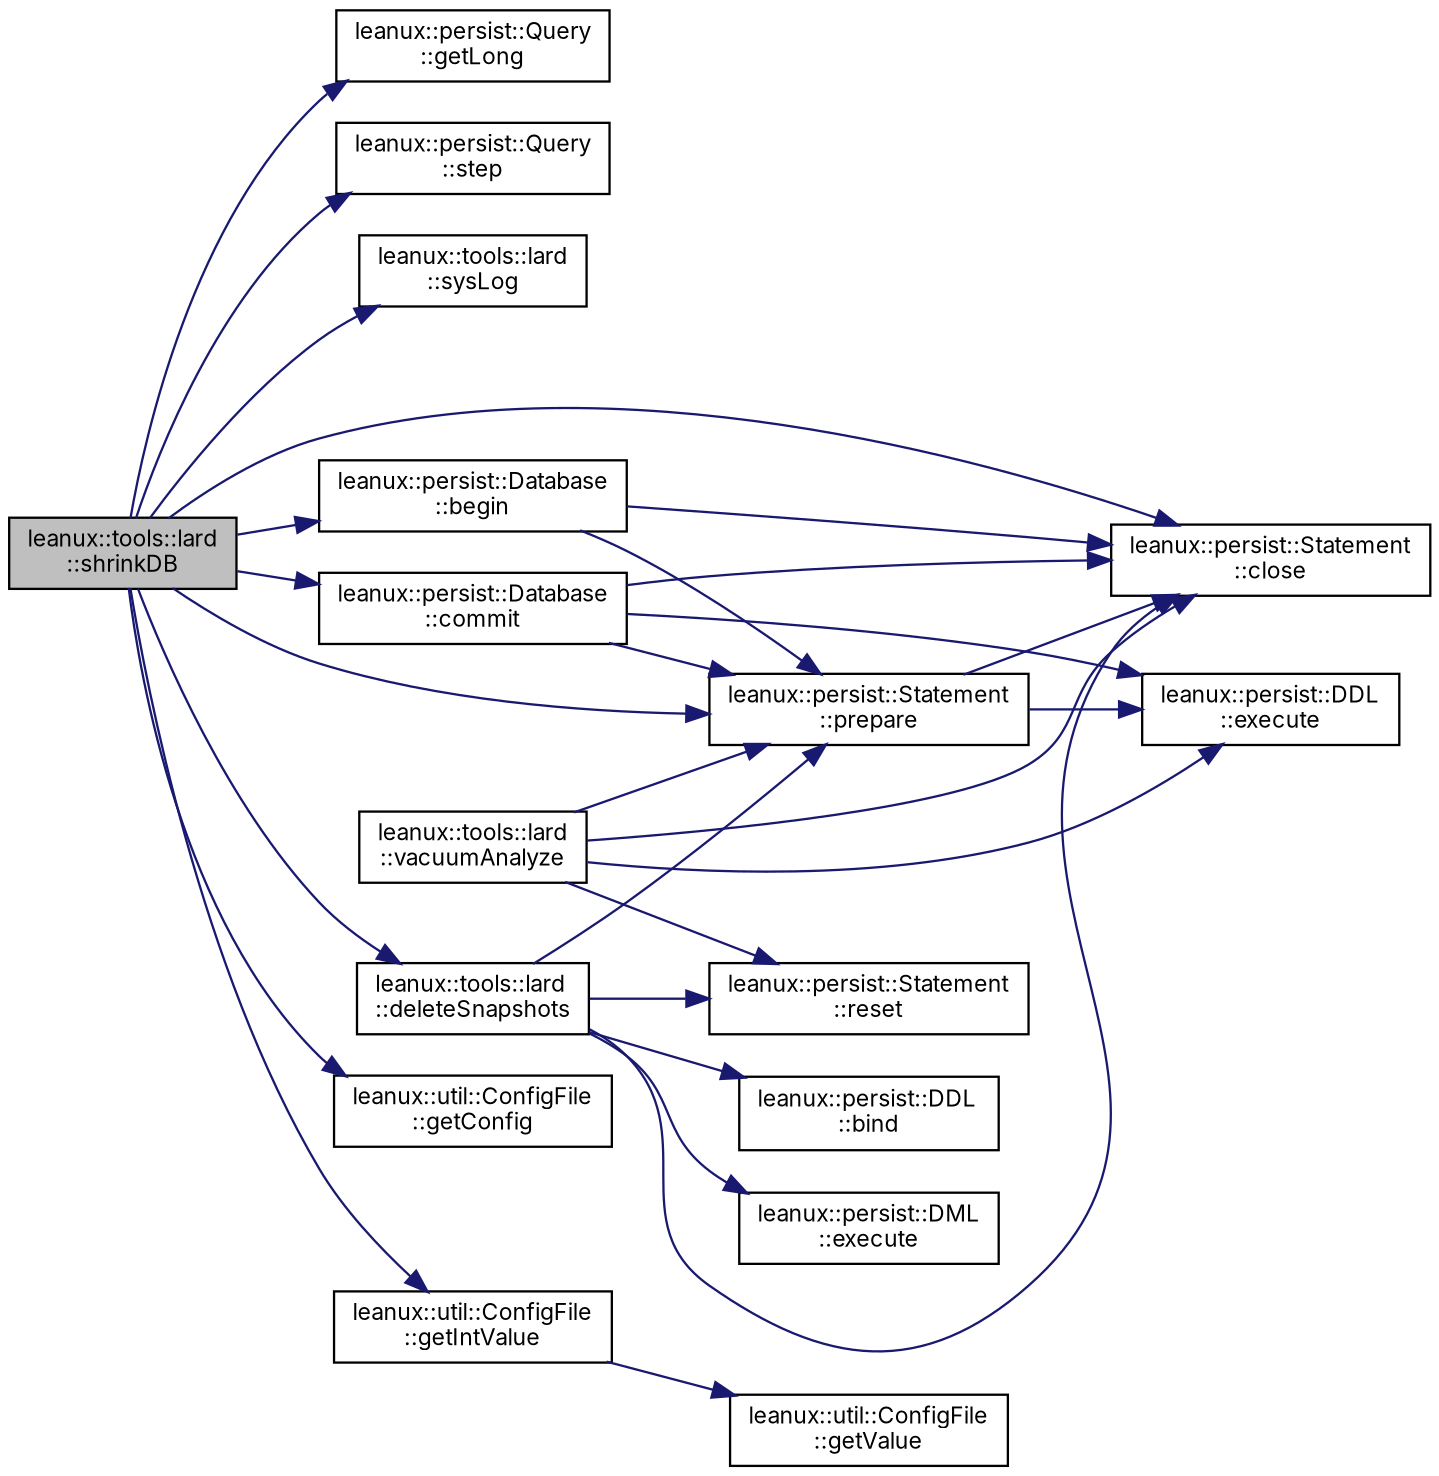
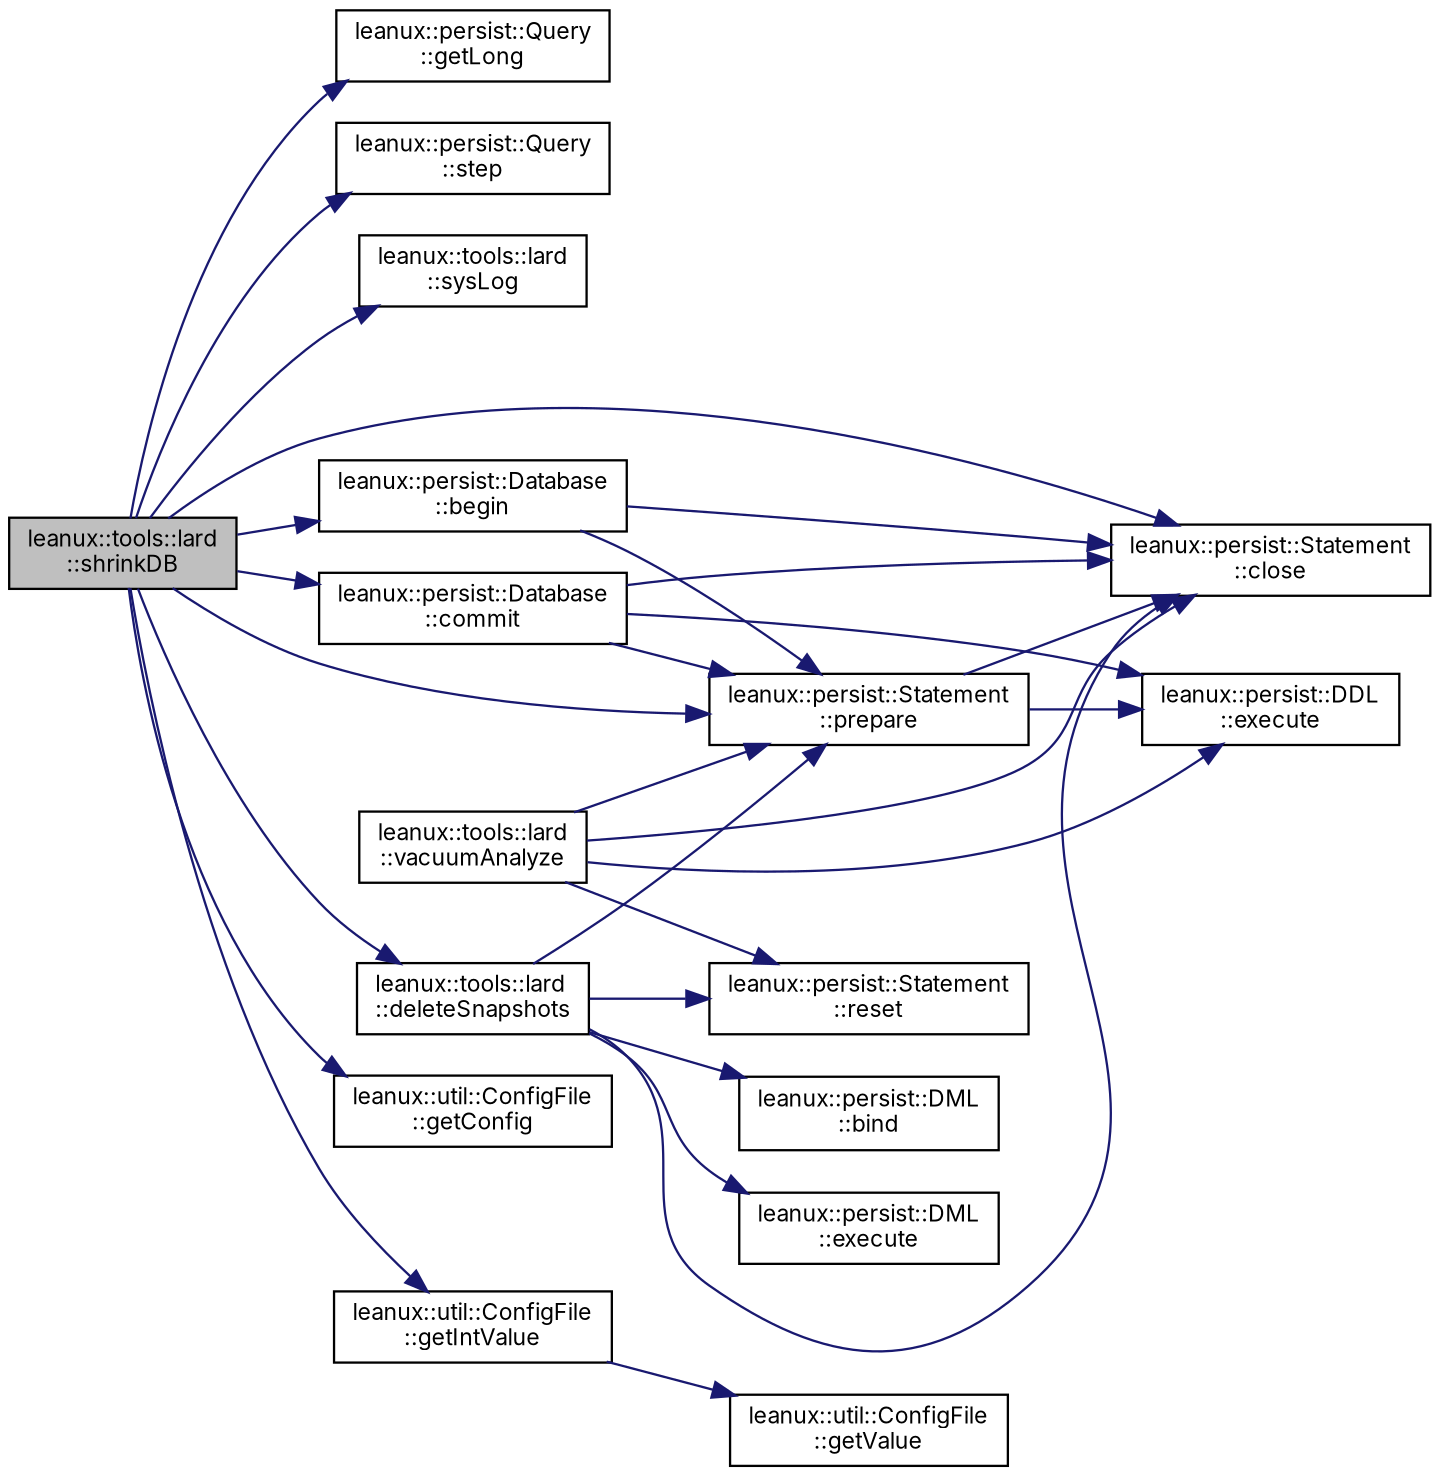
(869, 1113) -> (869, 1113)
